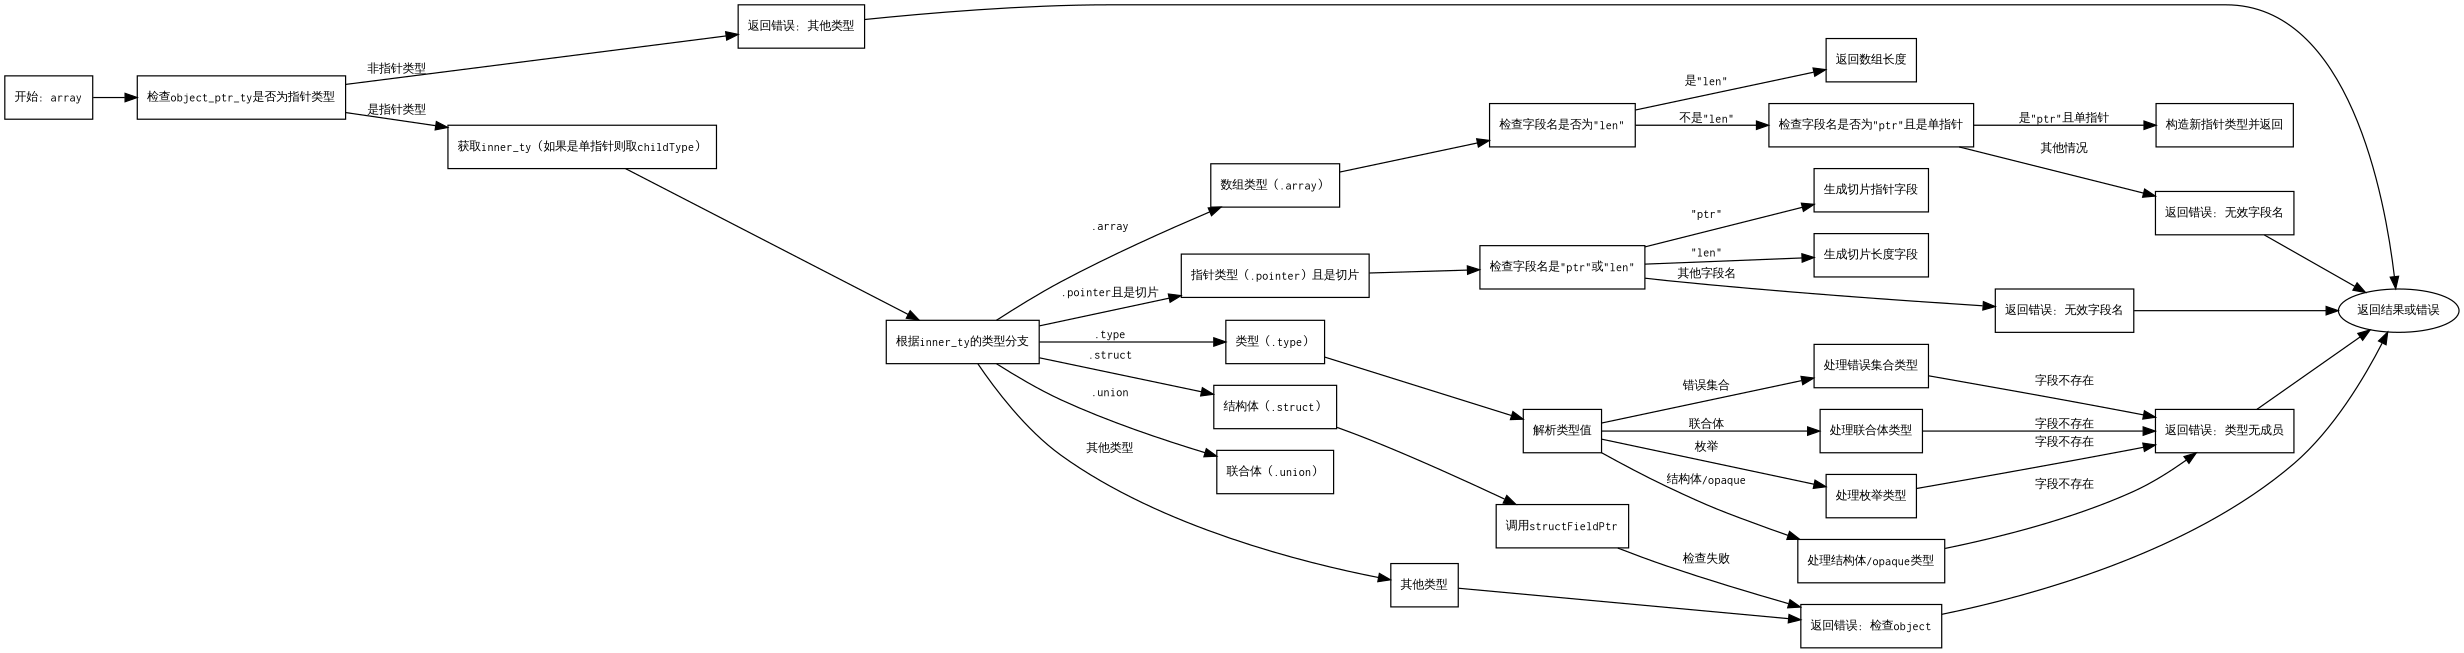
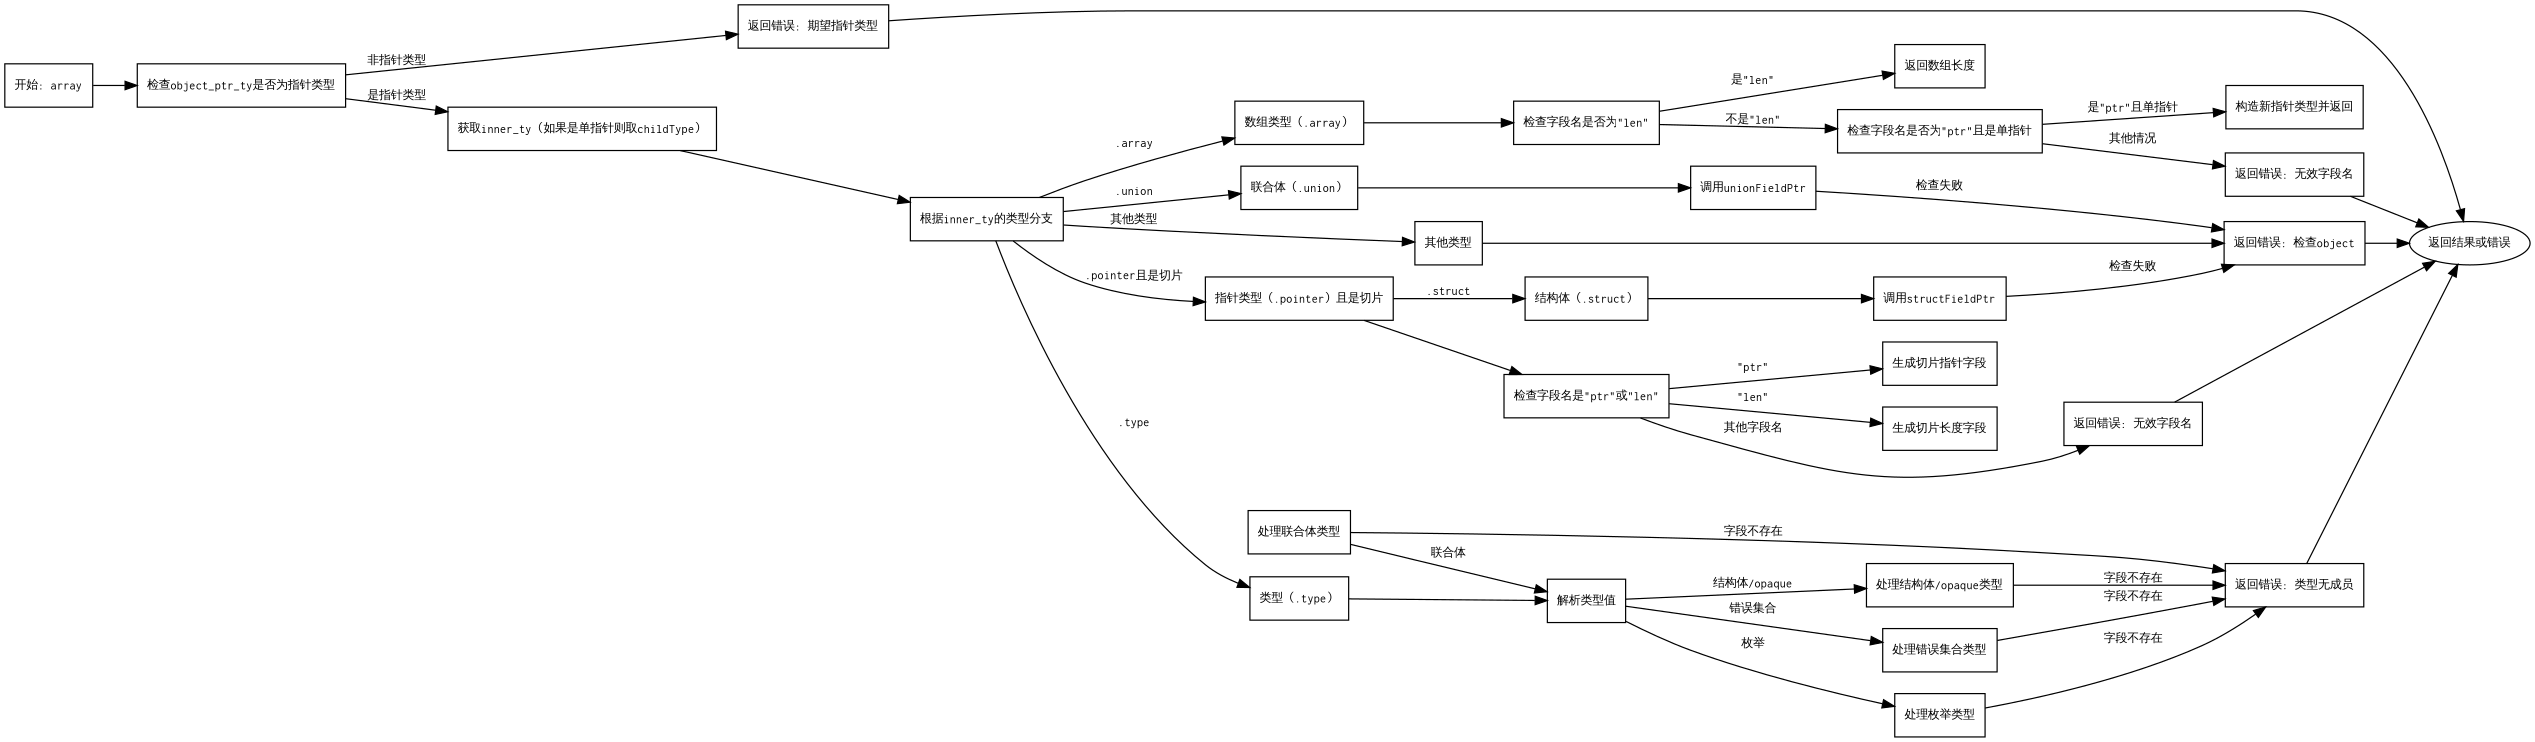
(801, 26) -> (813, 26)
none -> (1753, 188)
(1120, 375) -> (1453, 299)
(1705, 431) -> (1443, 567)
